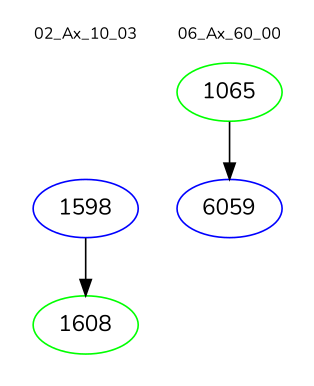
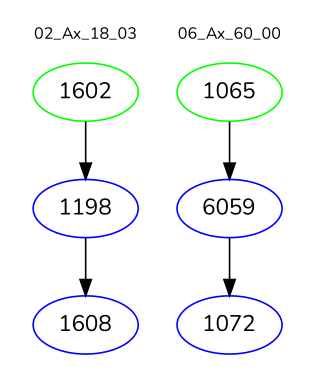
(86, 35) -> (86, 35)
none -> (86, 92)
(86, 209) -> (86, 209)
(86, 325) -> (86, 325)
none -> (230, 325)
